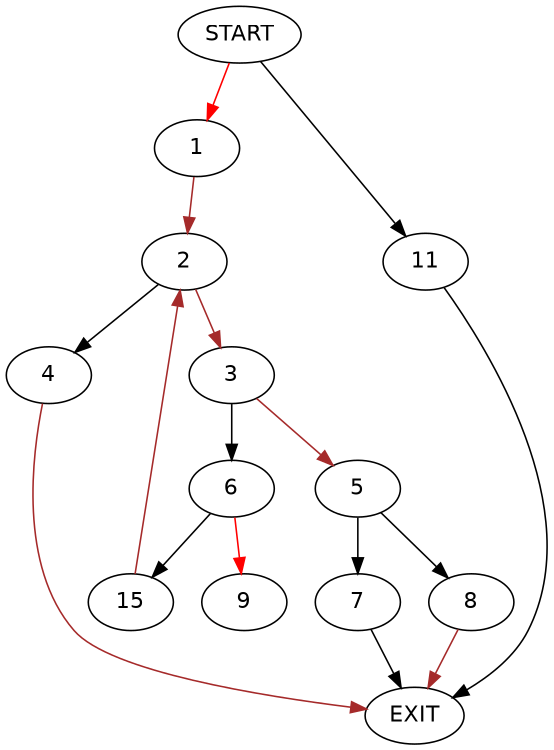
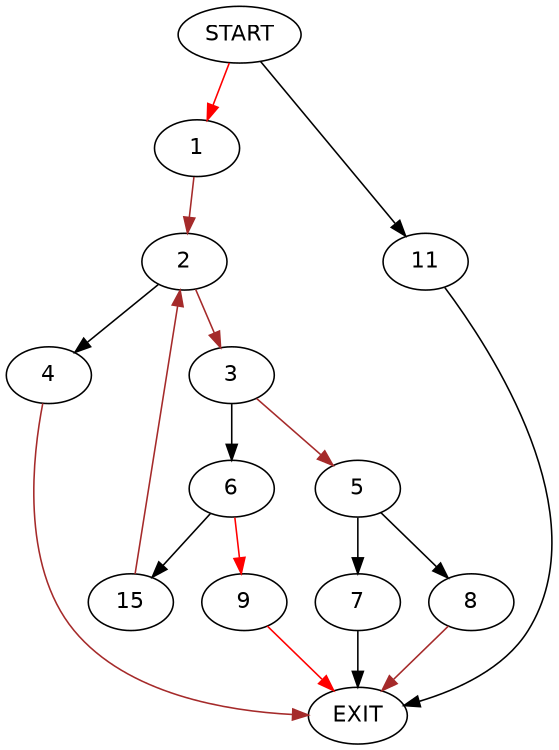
none -> (295, 653)
